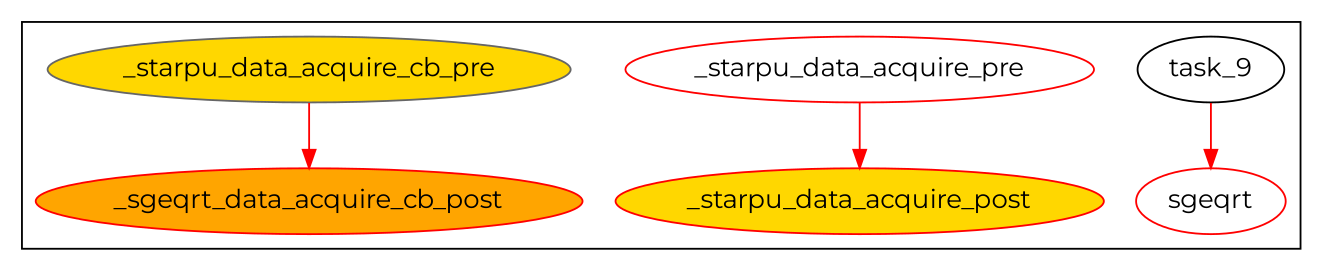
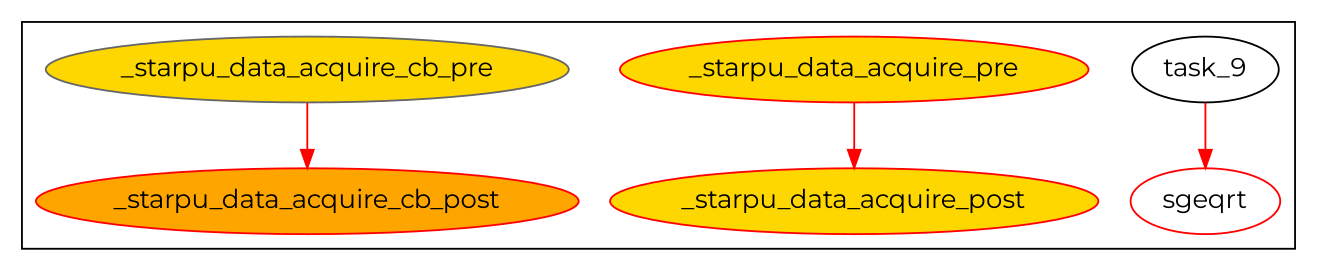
(860, 70) -> (854, 70)
(309, 201) -> (307, 201)
